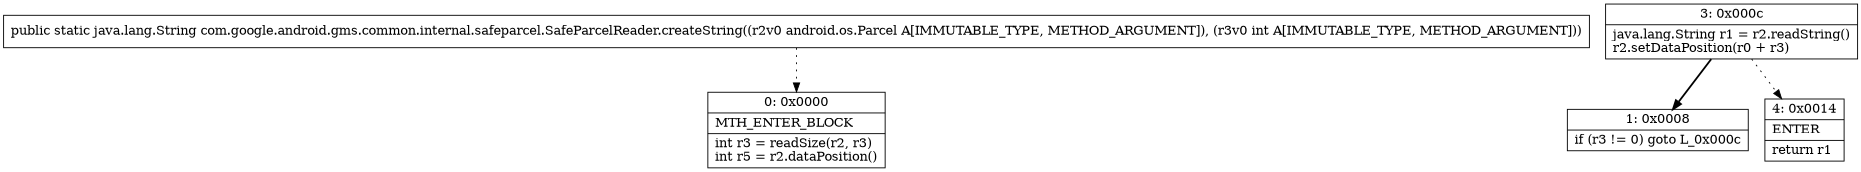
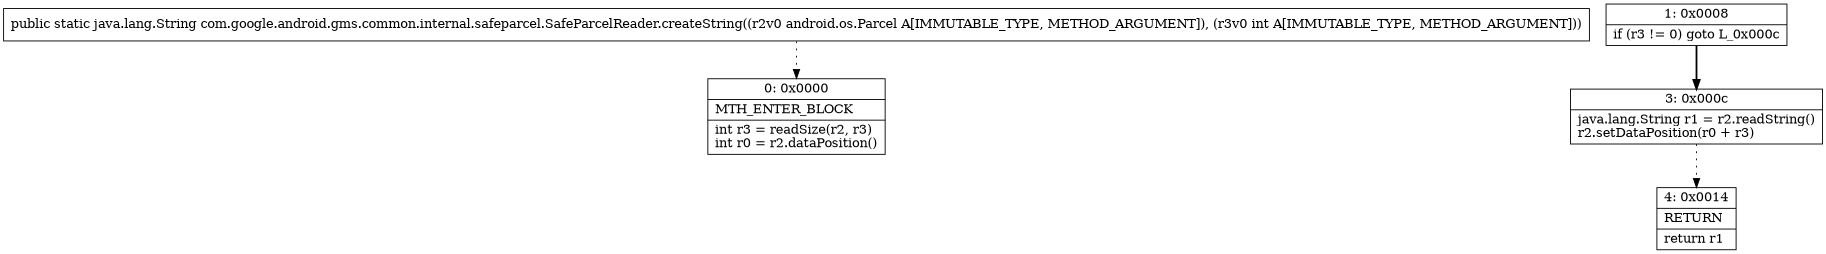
(1695, 80) -> (1696, 63)
(1796, 130) -> (1693, 218)
(796, 157) -> (796, 144)
